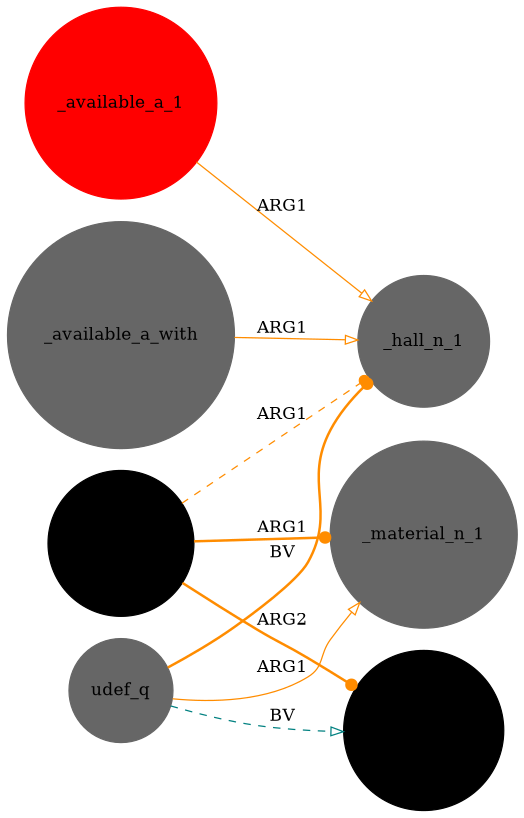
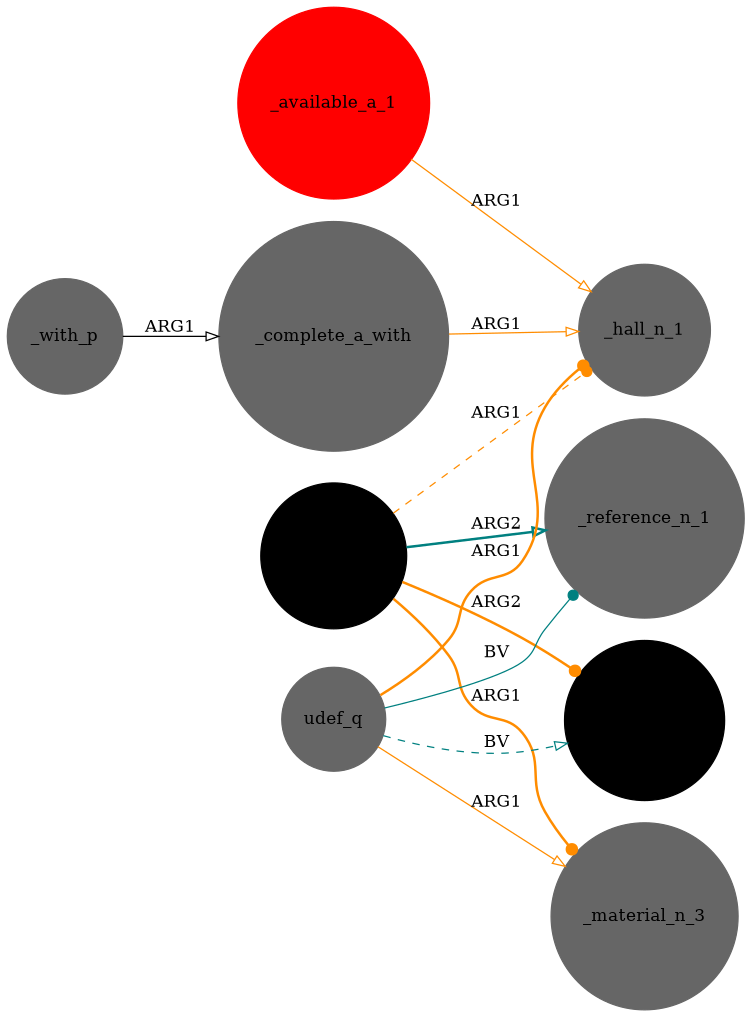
(121, 335) -> (334, 336)
none -> (65, 336)
none -> (645, 518)
(424, 535) -> (645, 916)
(282, 553) -> (497, 552)
